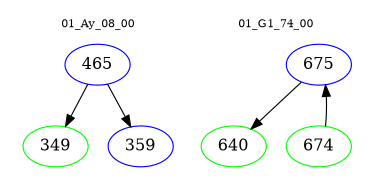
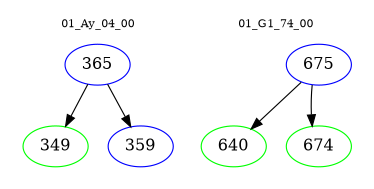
(98, 24) -> (98, 24)
(98, 65) -> (98, 65)
(326, 111) -> (311, 100)
